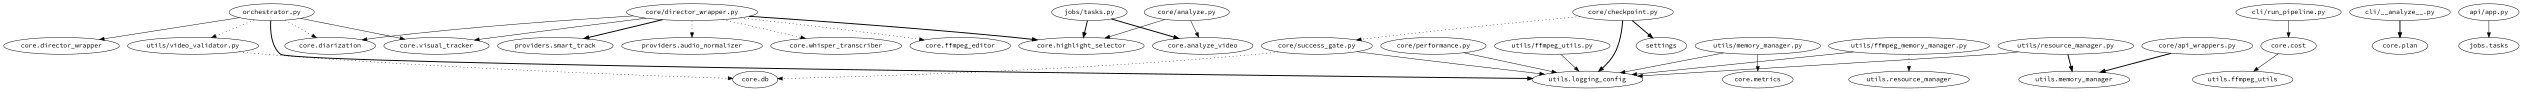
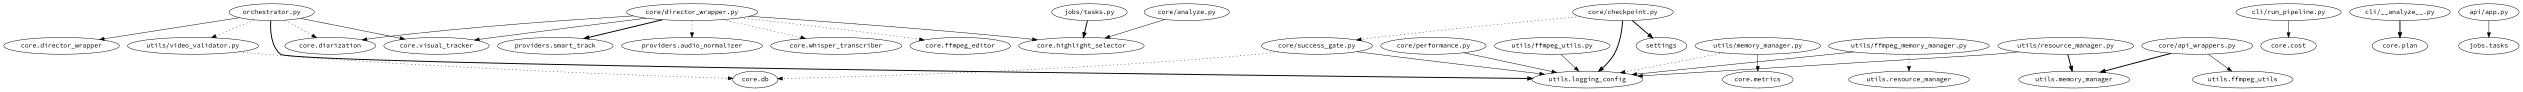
(891, 27) -> (891, 27)
(1203, 46) -> none
(2268, 61) -> (2218, 61)
(1674, 62) -> (1674, 62)
